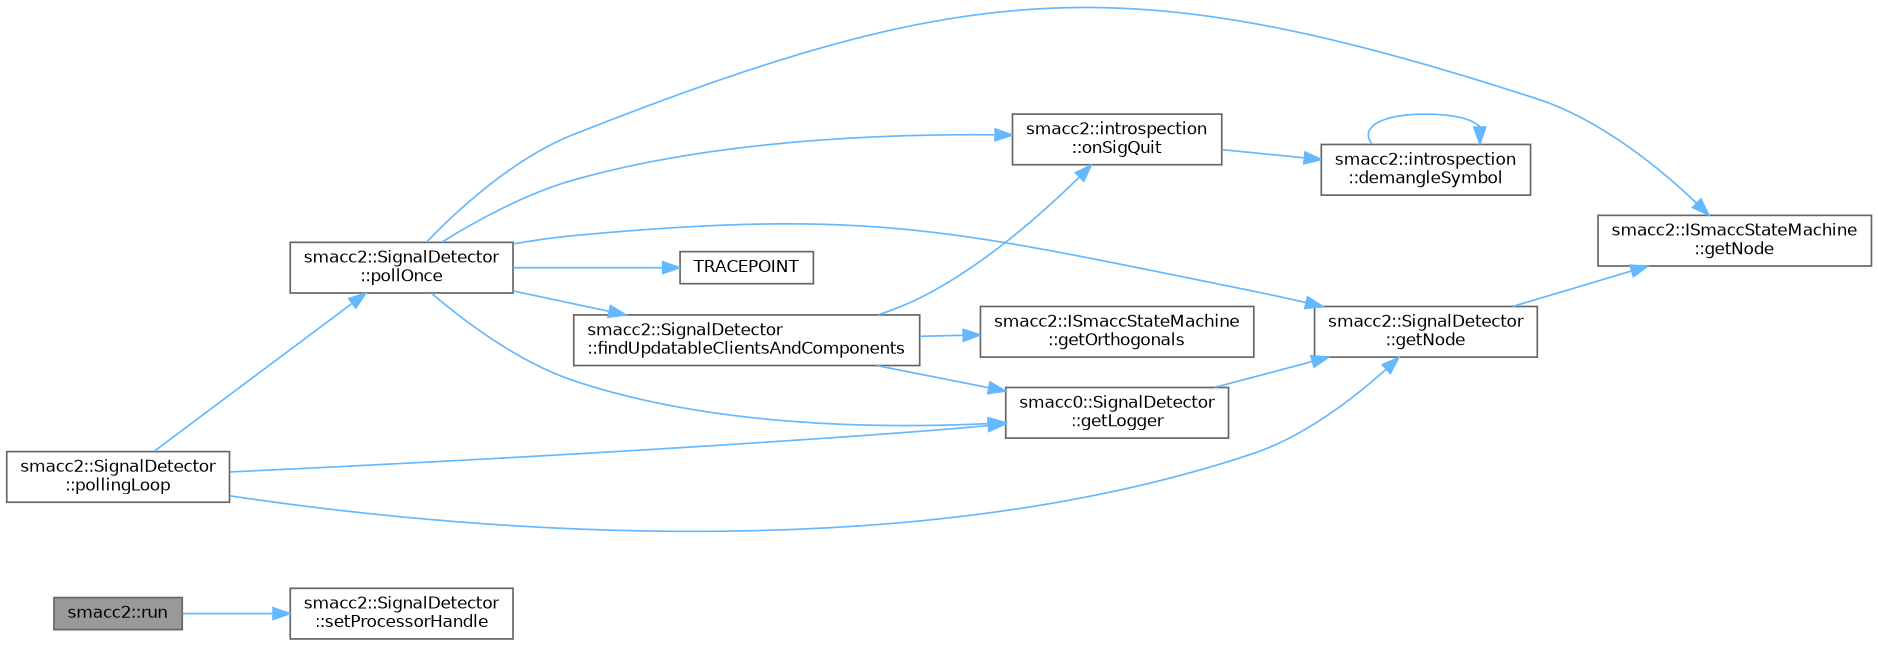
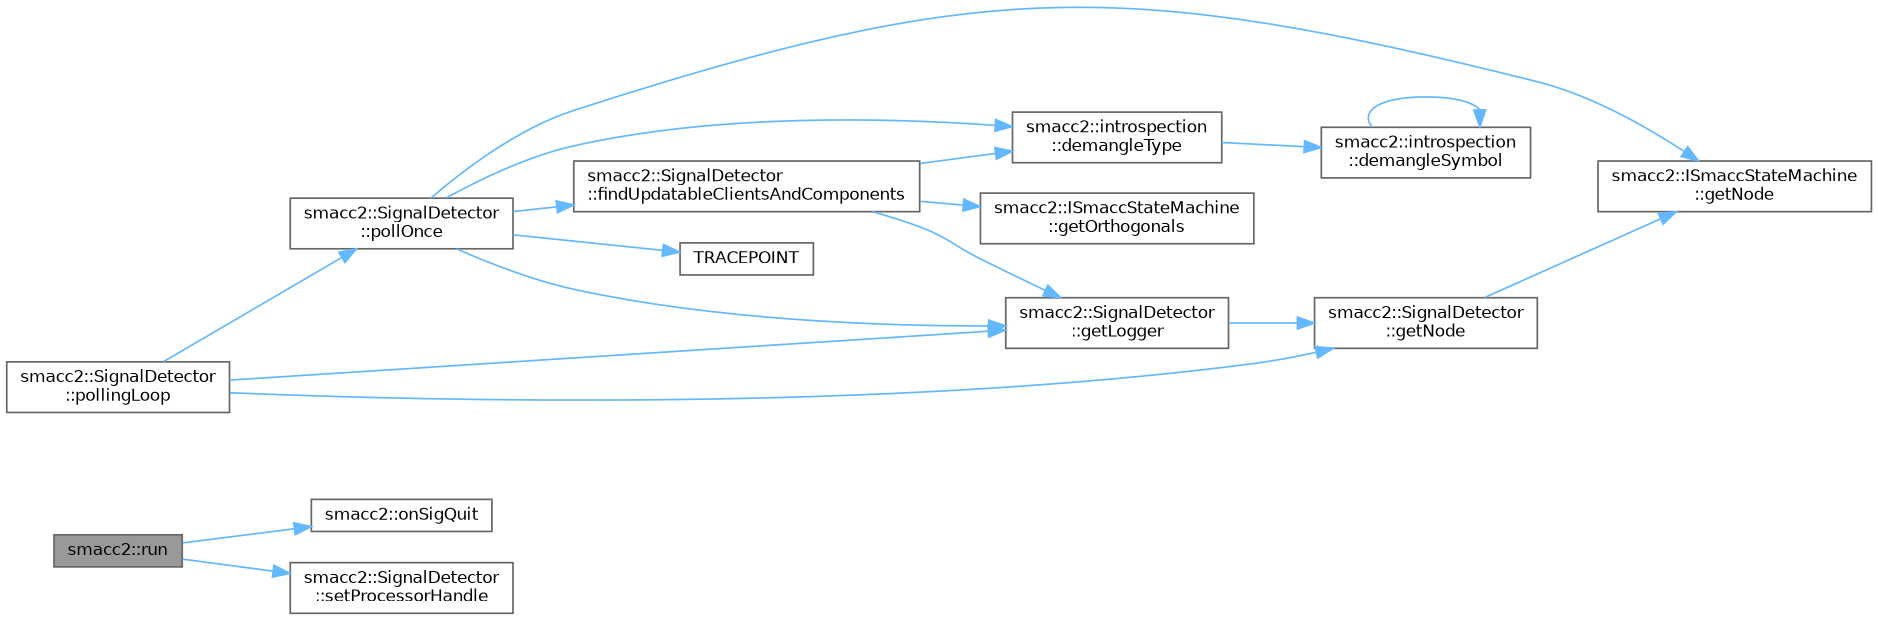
(1117, 139) -> (1117, 137)
(913, 230) -> none
(1117, 413) -> (1117, 323)
none -> (402, 515)
